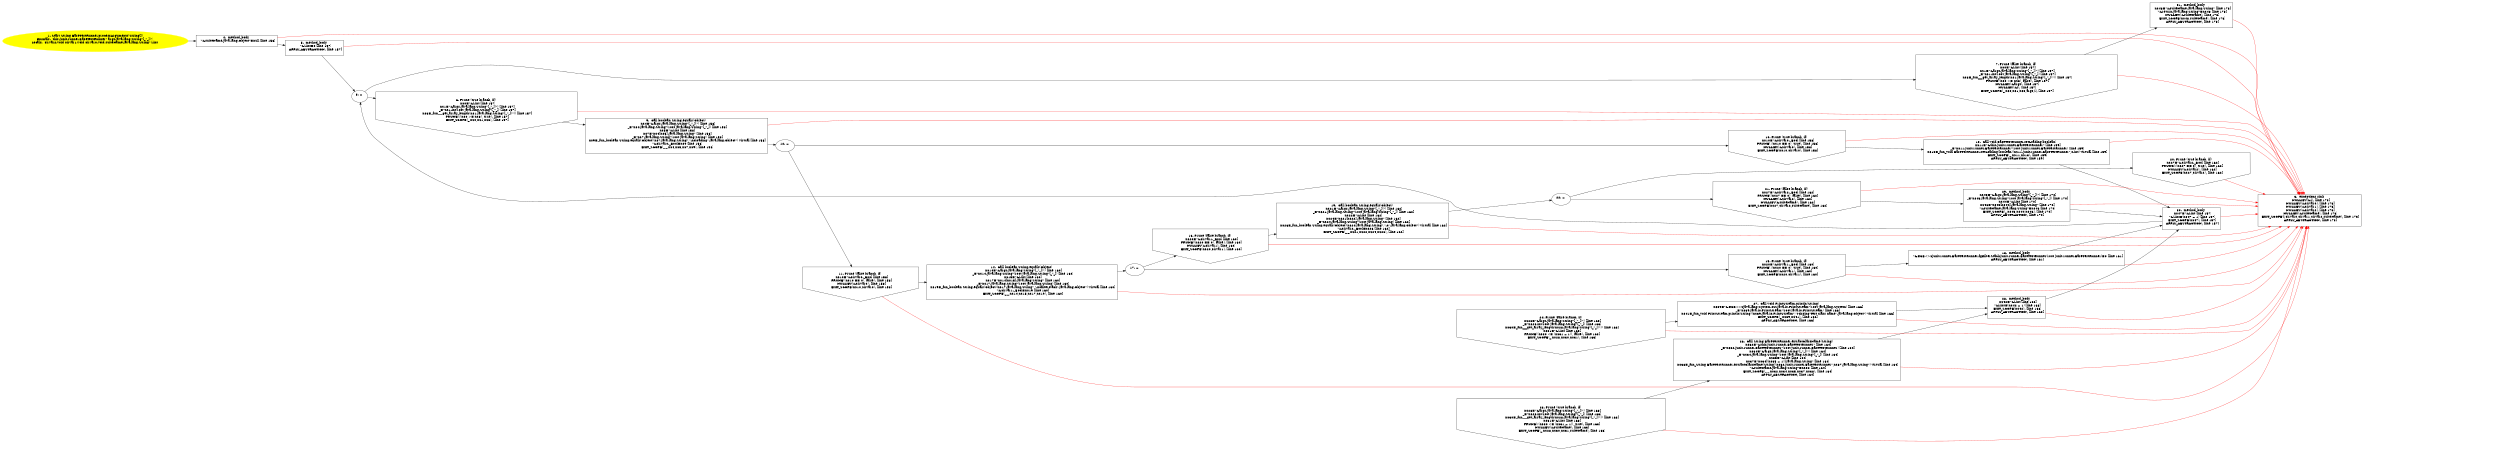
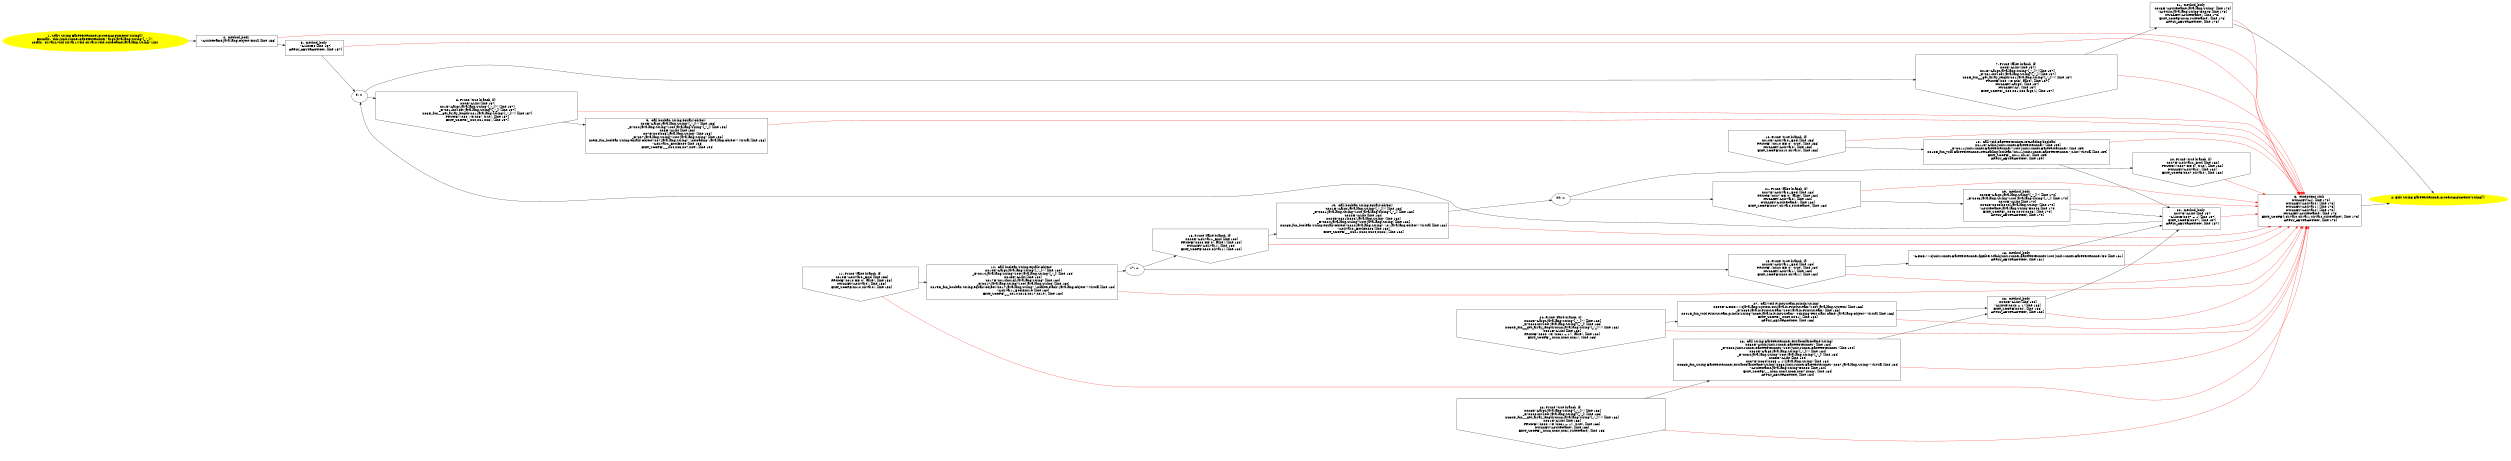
(785, 146) -> none
none -> (2439, 199)
